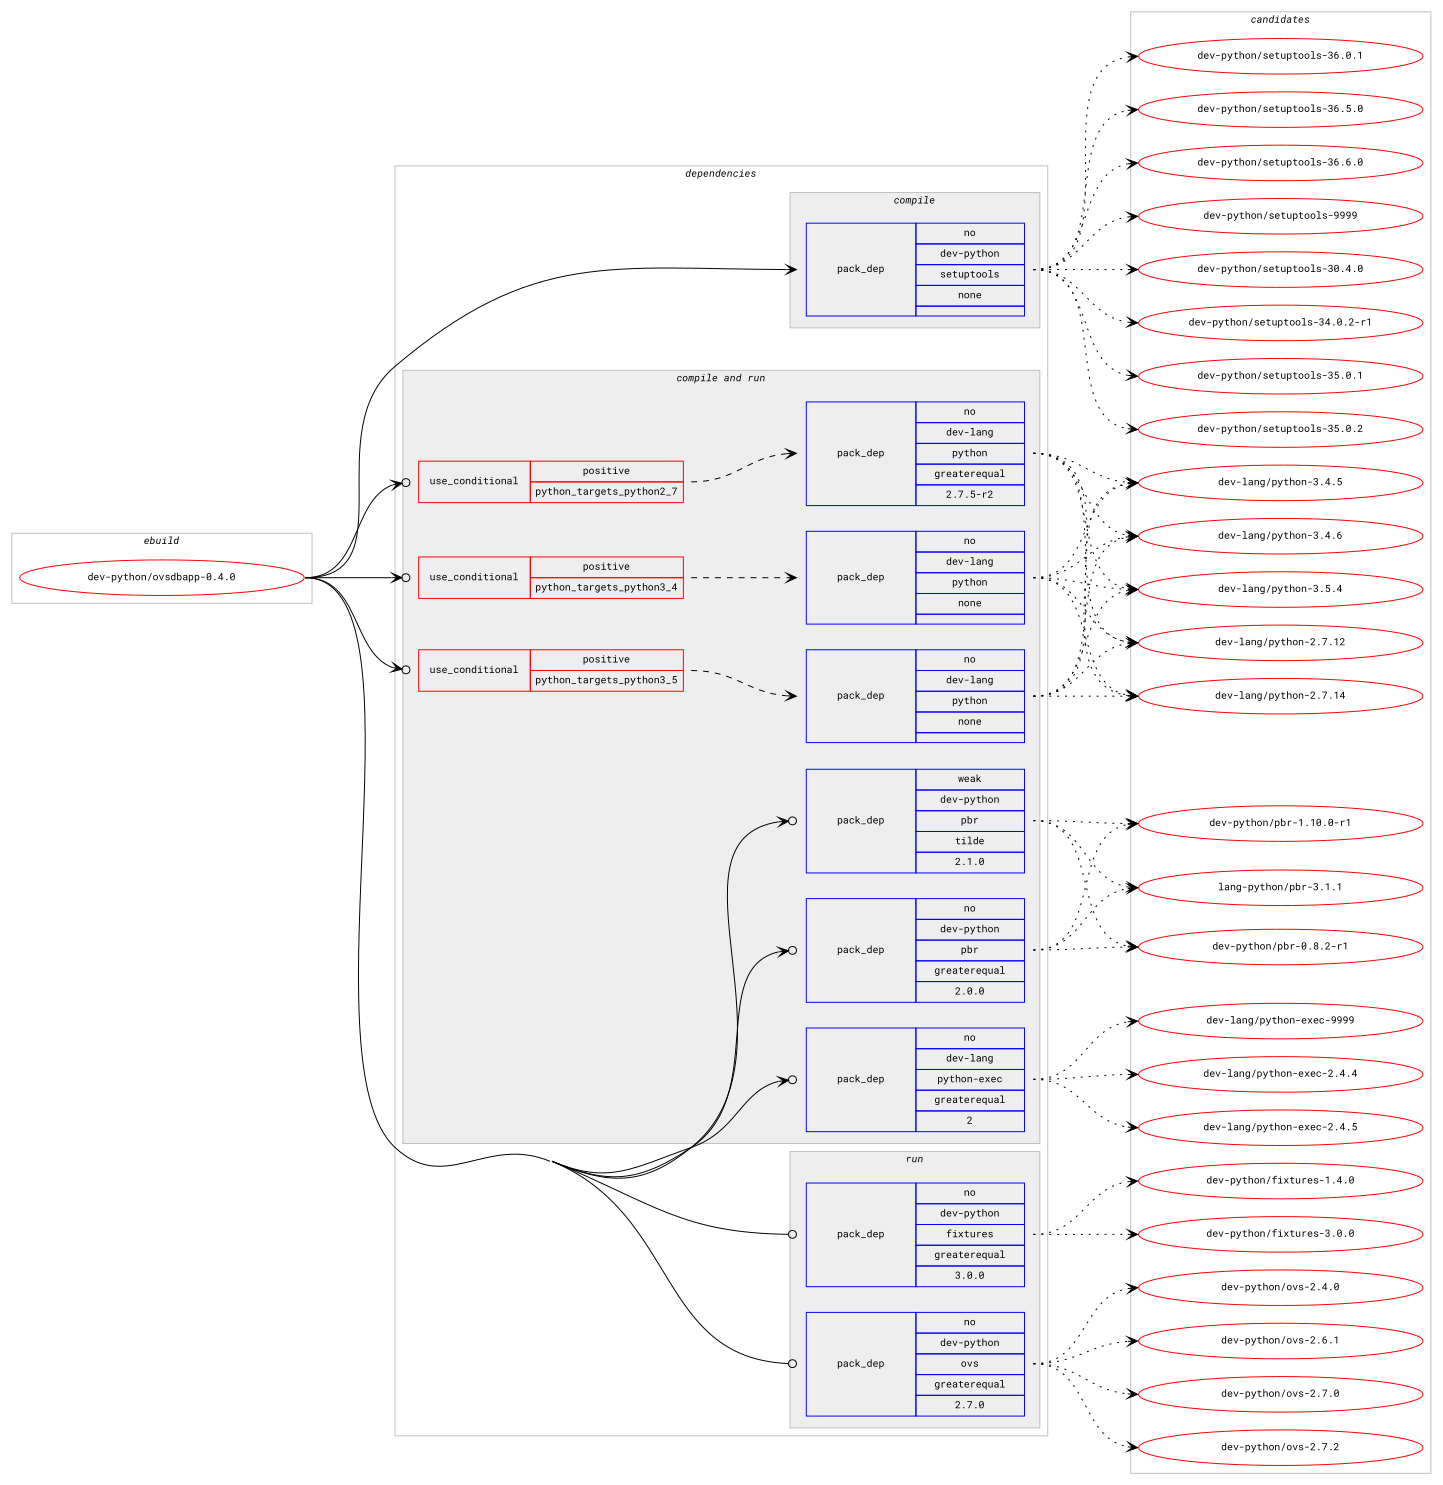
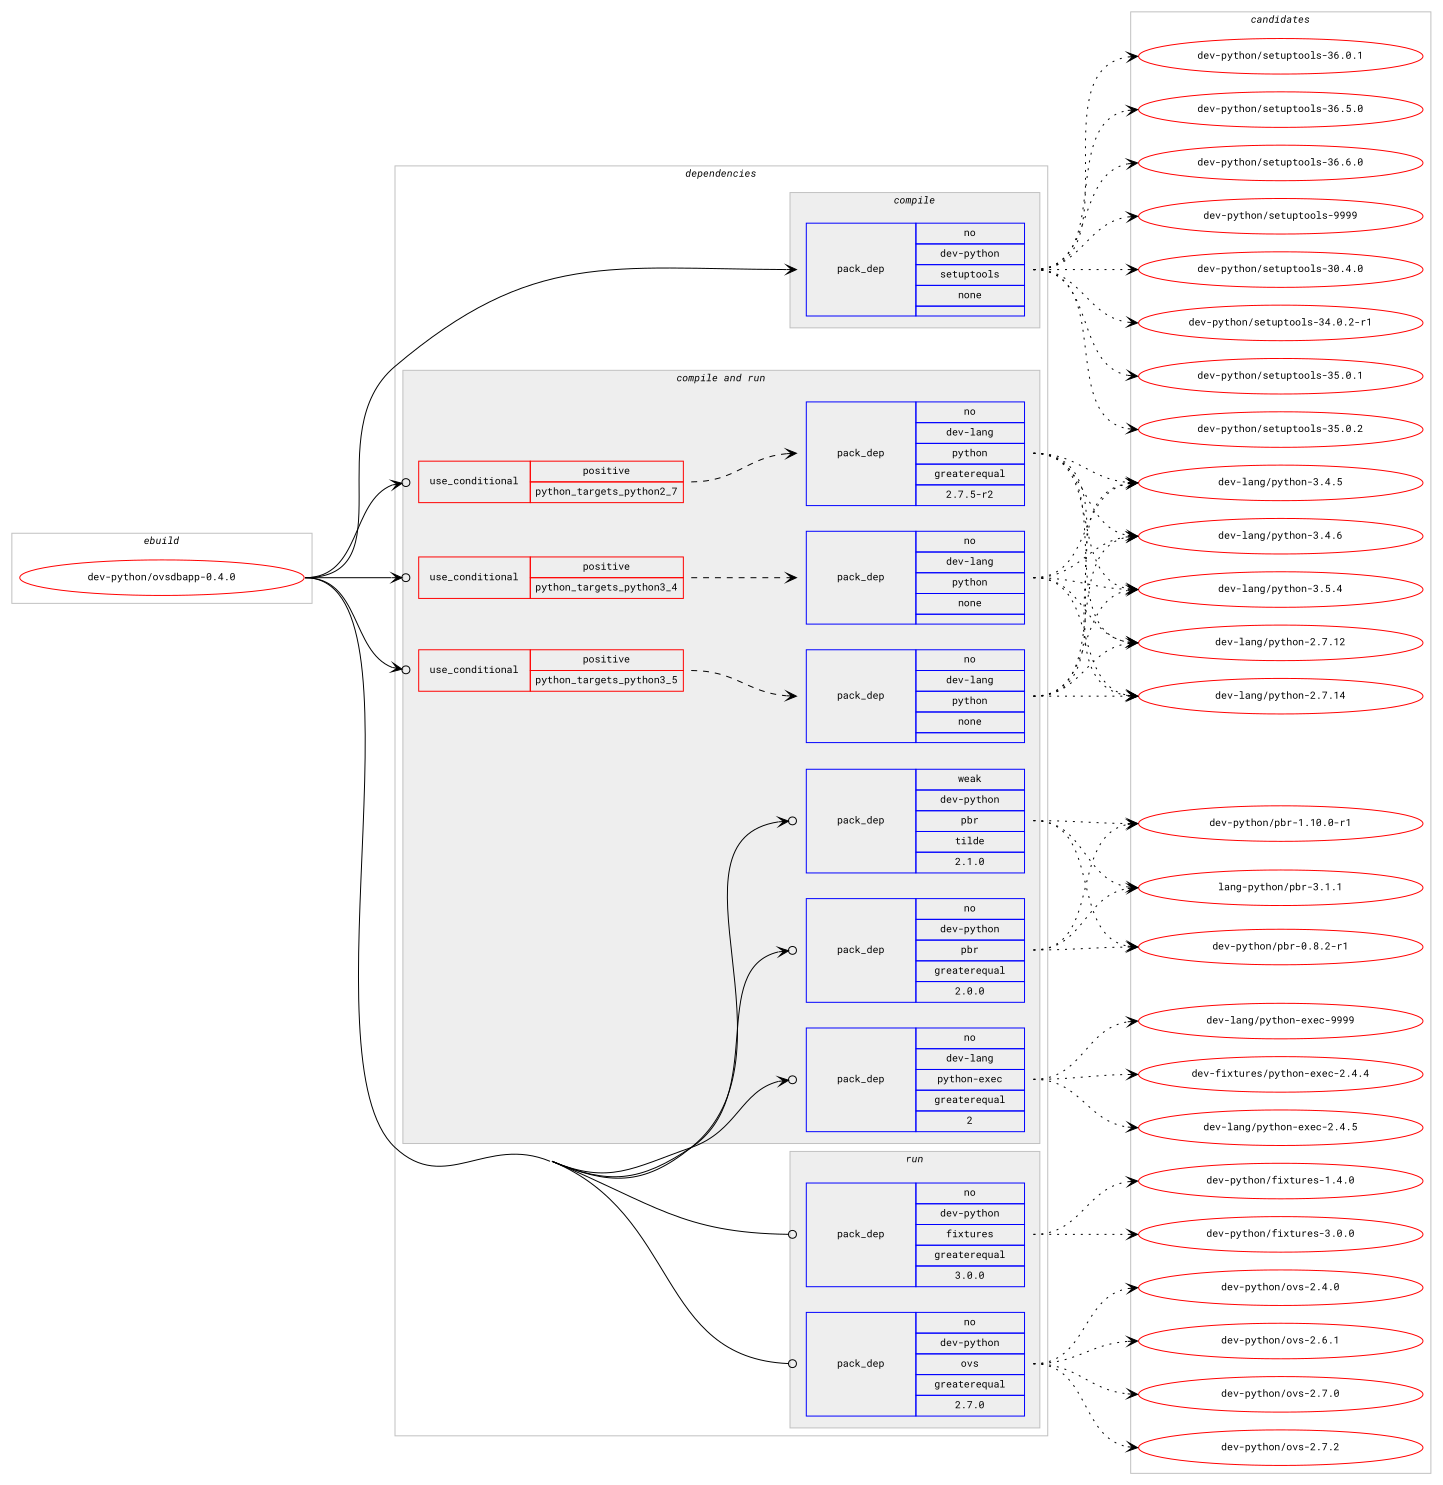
(1281, 1074) -> (1281, 1074)
